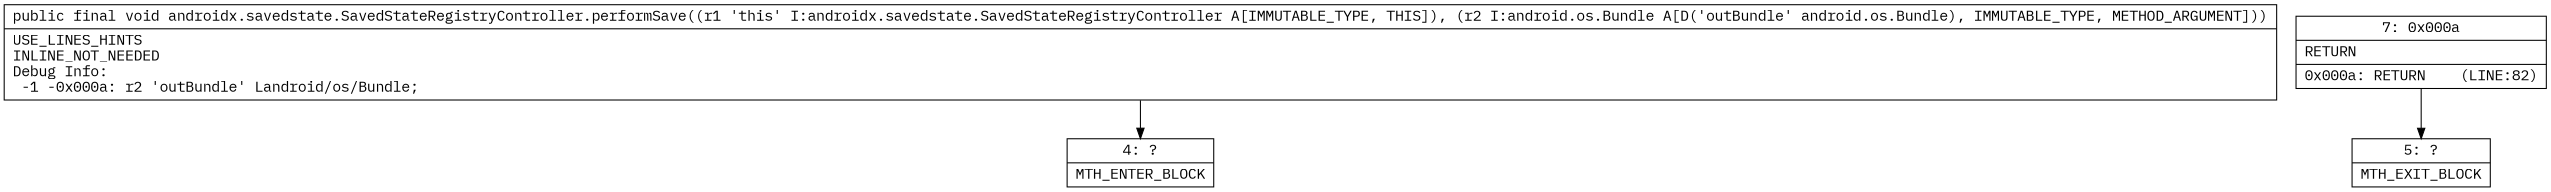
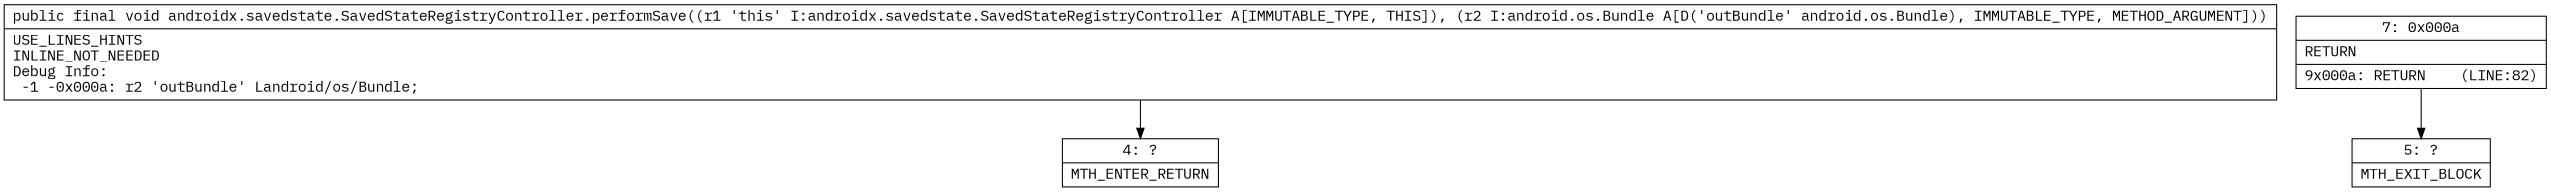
(2421, 76) -> (2421, 76)
(1140, 174) -> (1140, 174)
